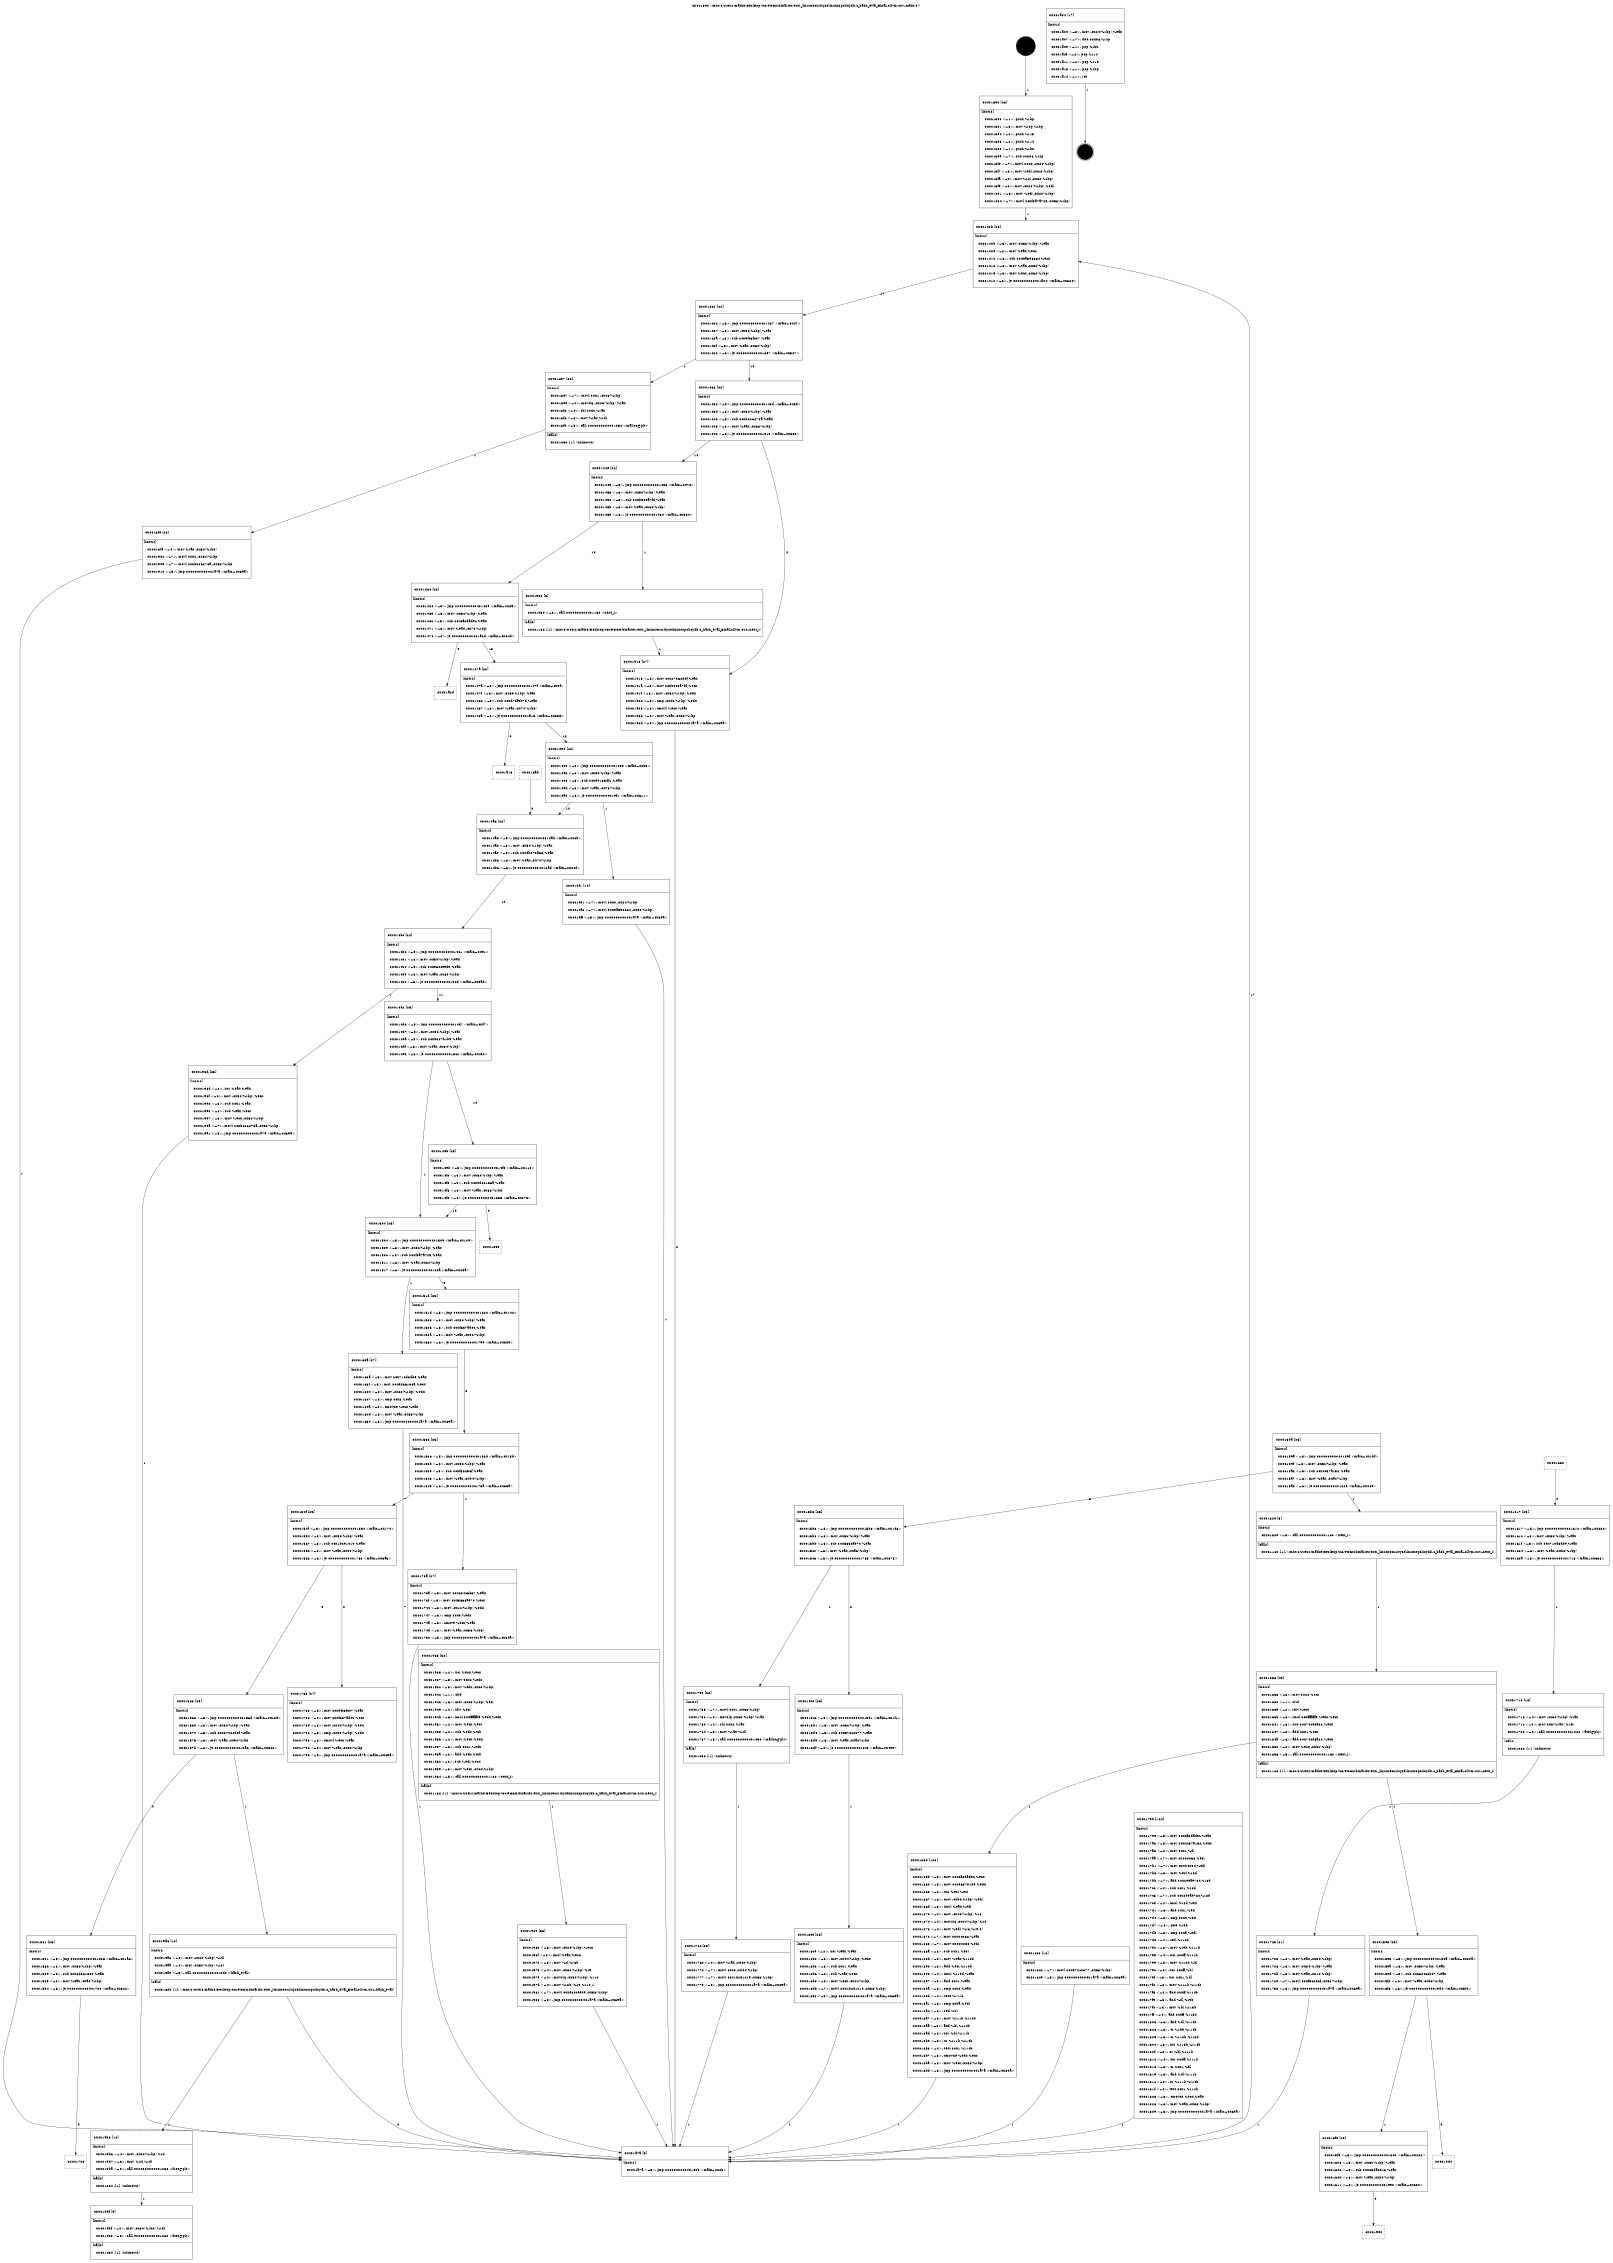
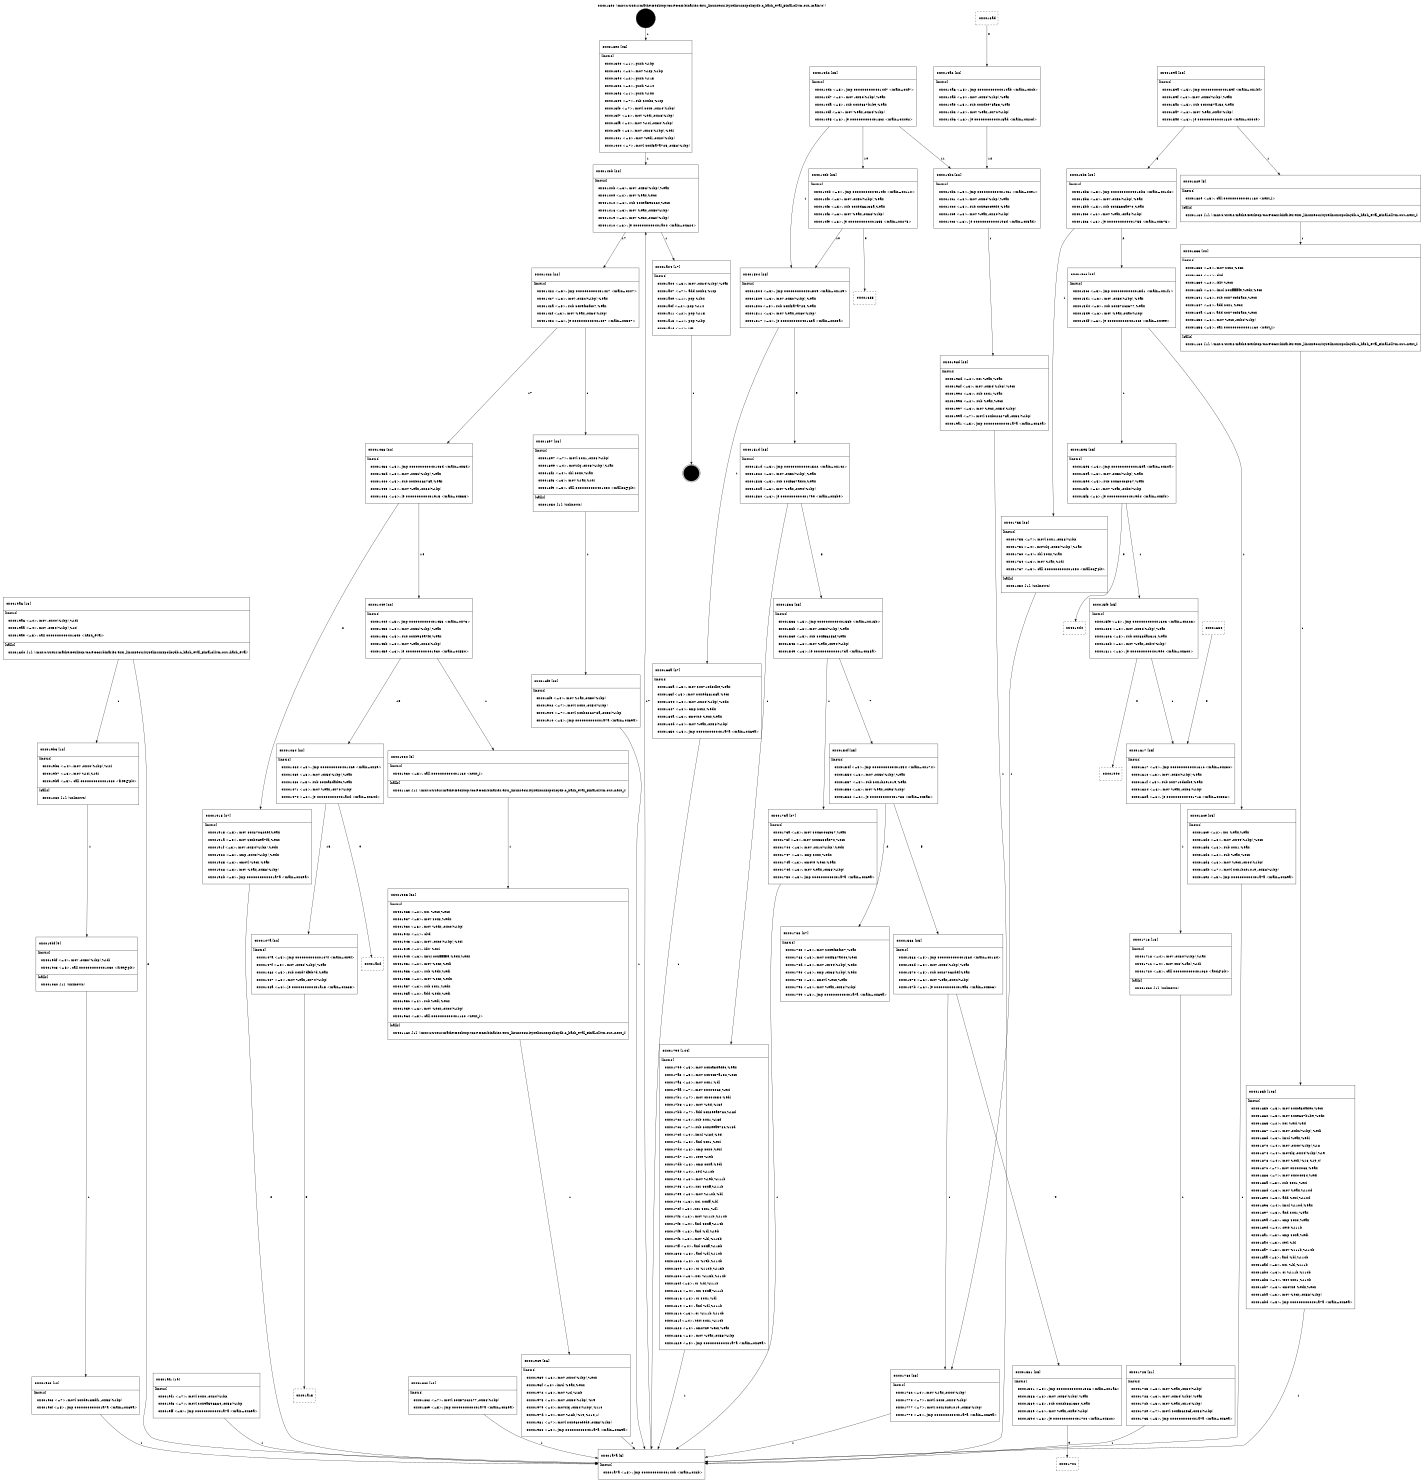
none -> (667, 245)
(752, 366) -> (530, 393)
(656, 645) -> (508, 842)
none -> (1162, 700)
(599, 772) -> none
none -> (758, 772)
(438, 994) -> (924, 147)
(22, 1175) -> (639, 964)
none -> (86, 1396)
(405, 1607) -> (678, 964)
(250, 1843) -> (947, 1180)
(1402, 1856) -> (1122, 384)
